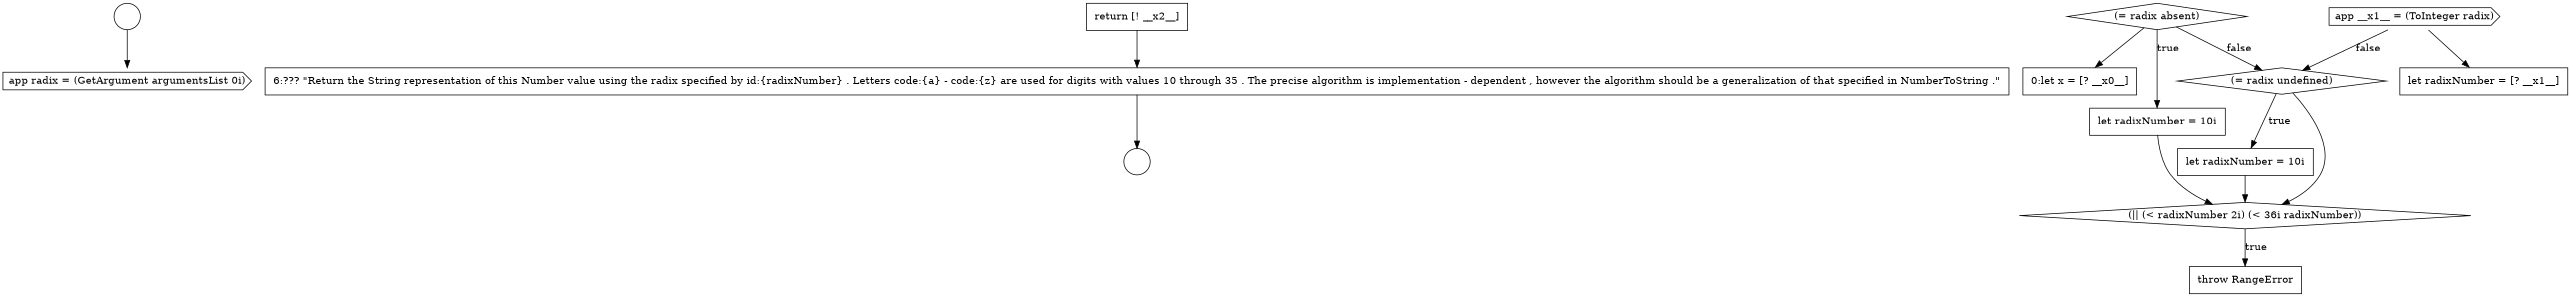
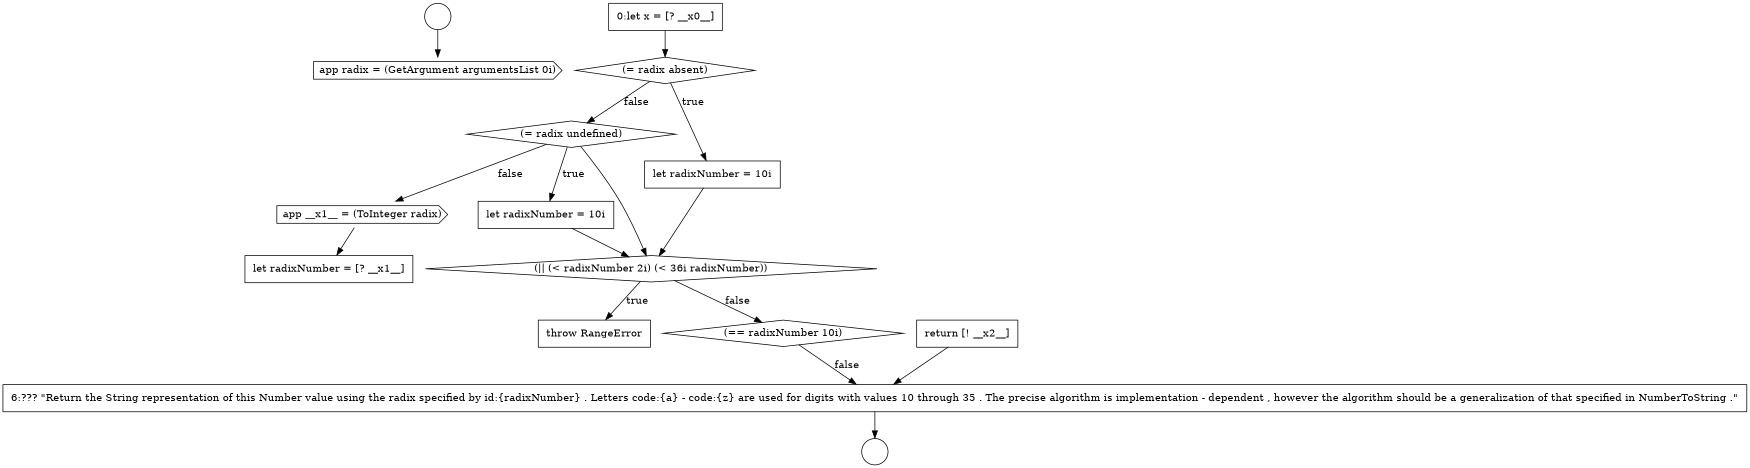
(2123, 45) -> (665, 40)
(2349, 49) -> (475, 171)
none -> (783, 333)
